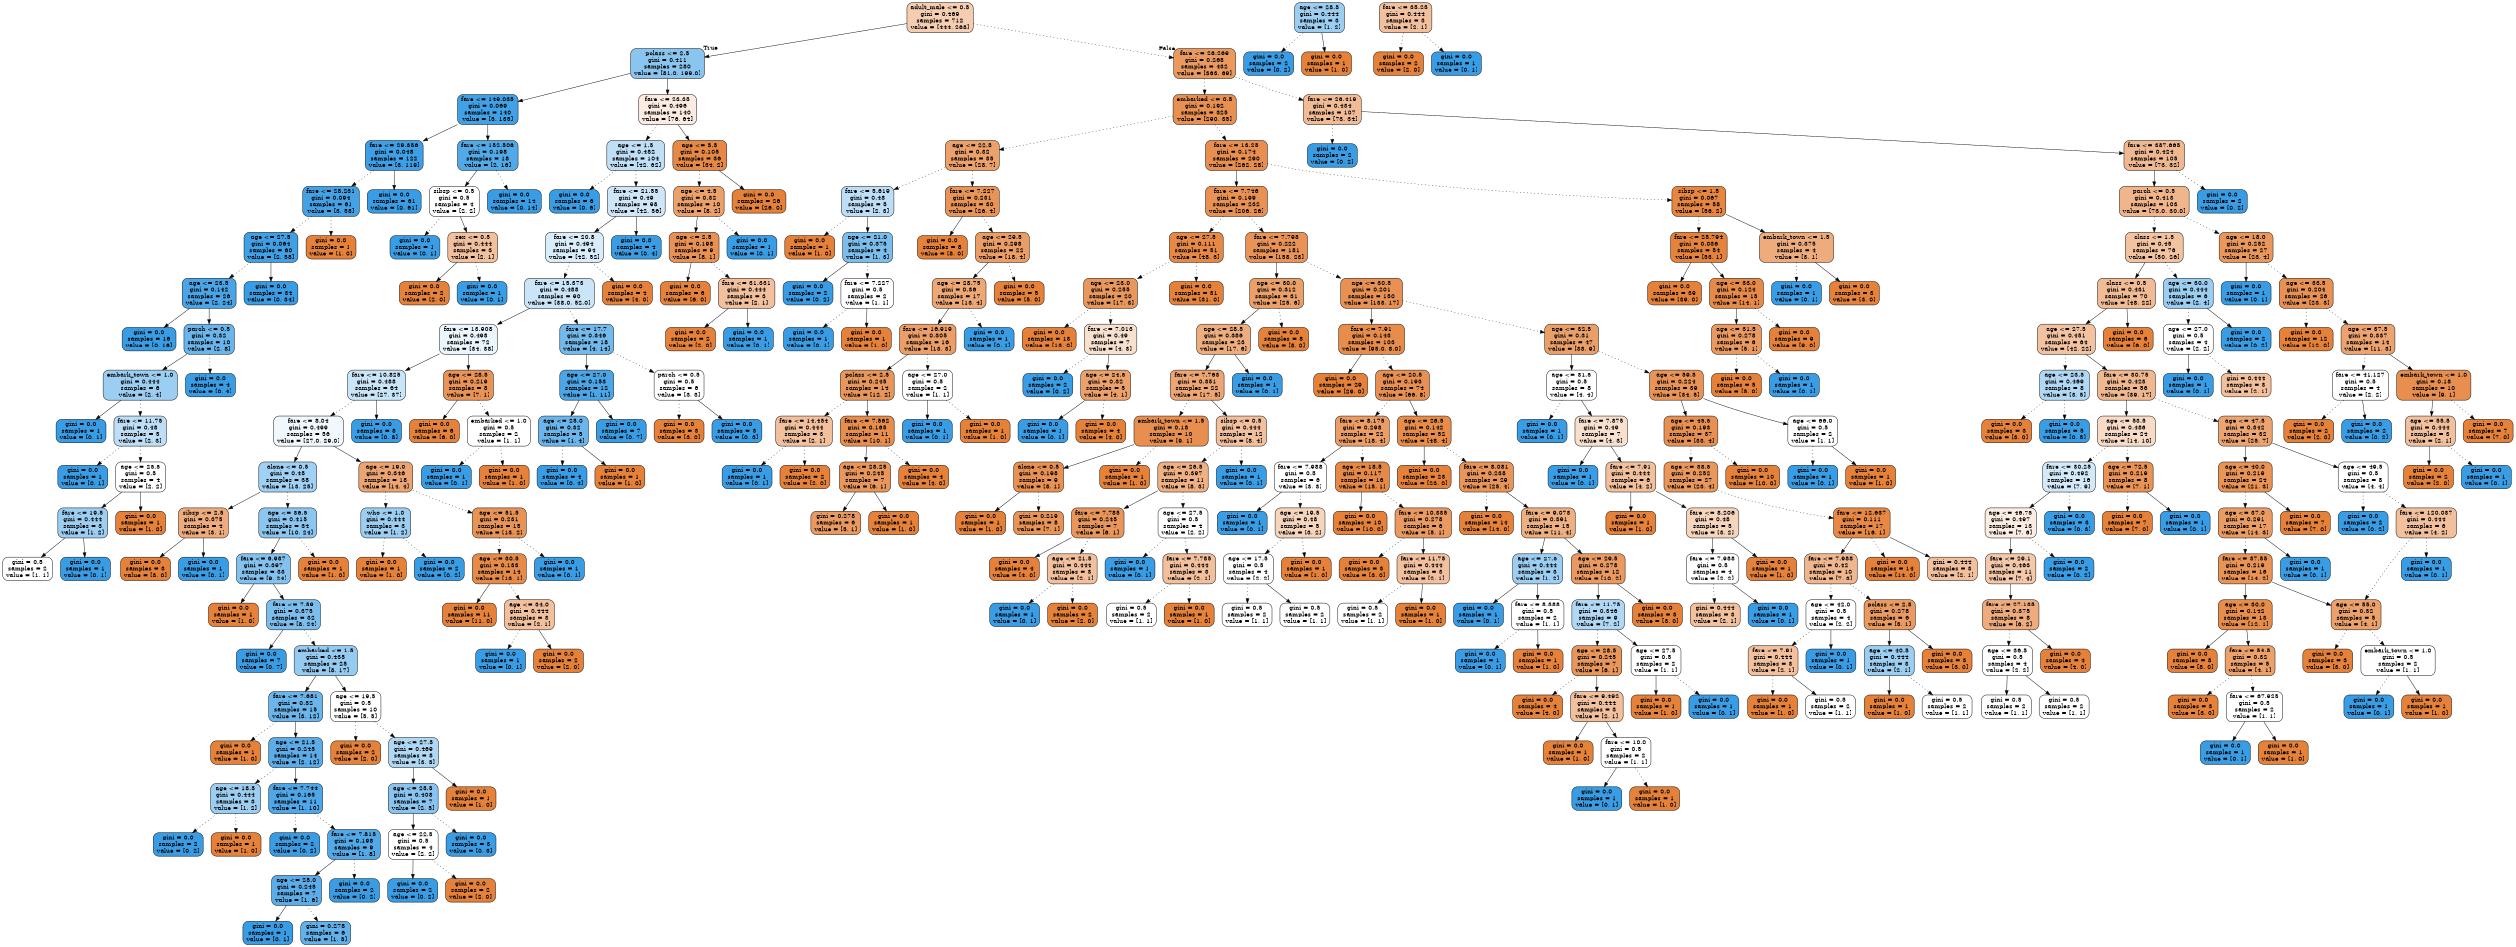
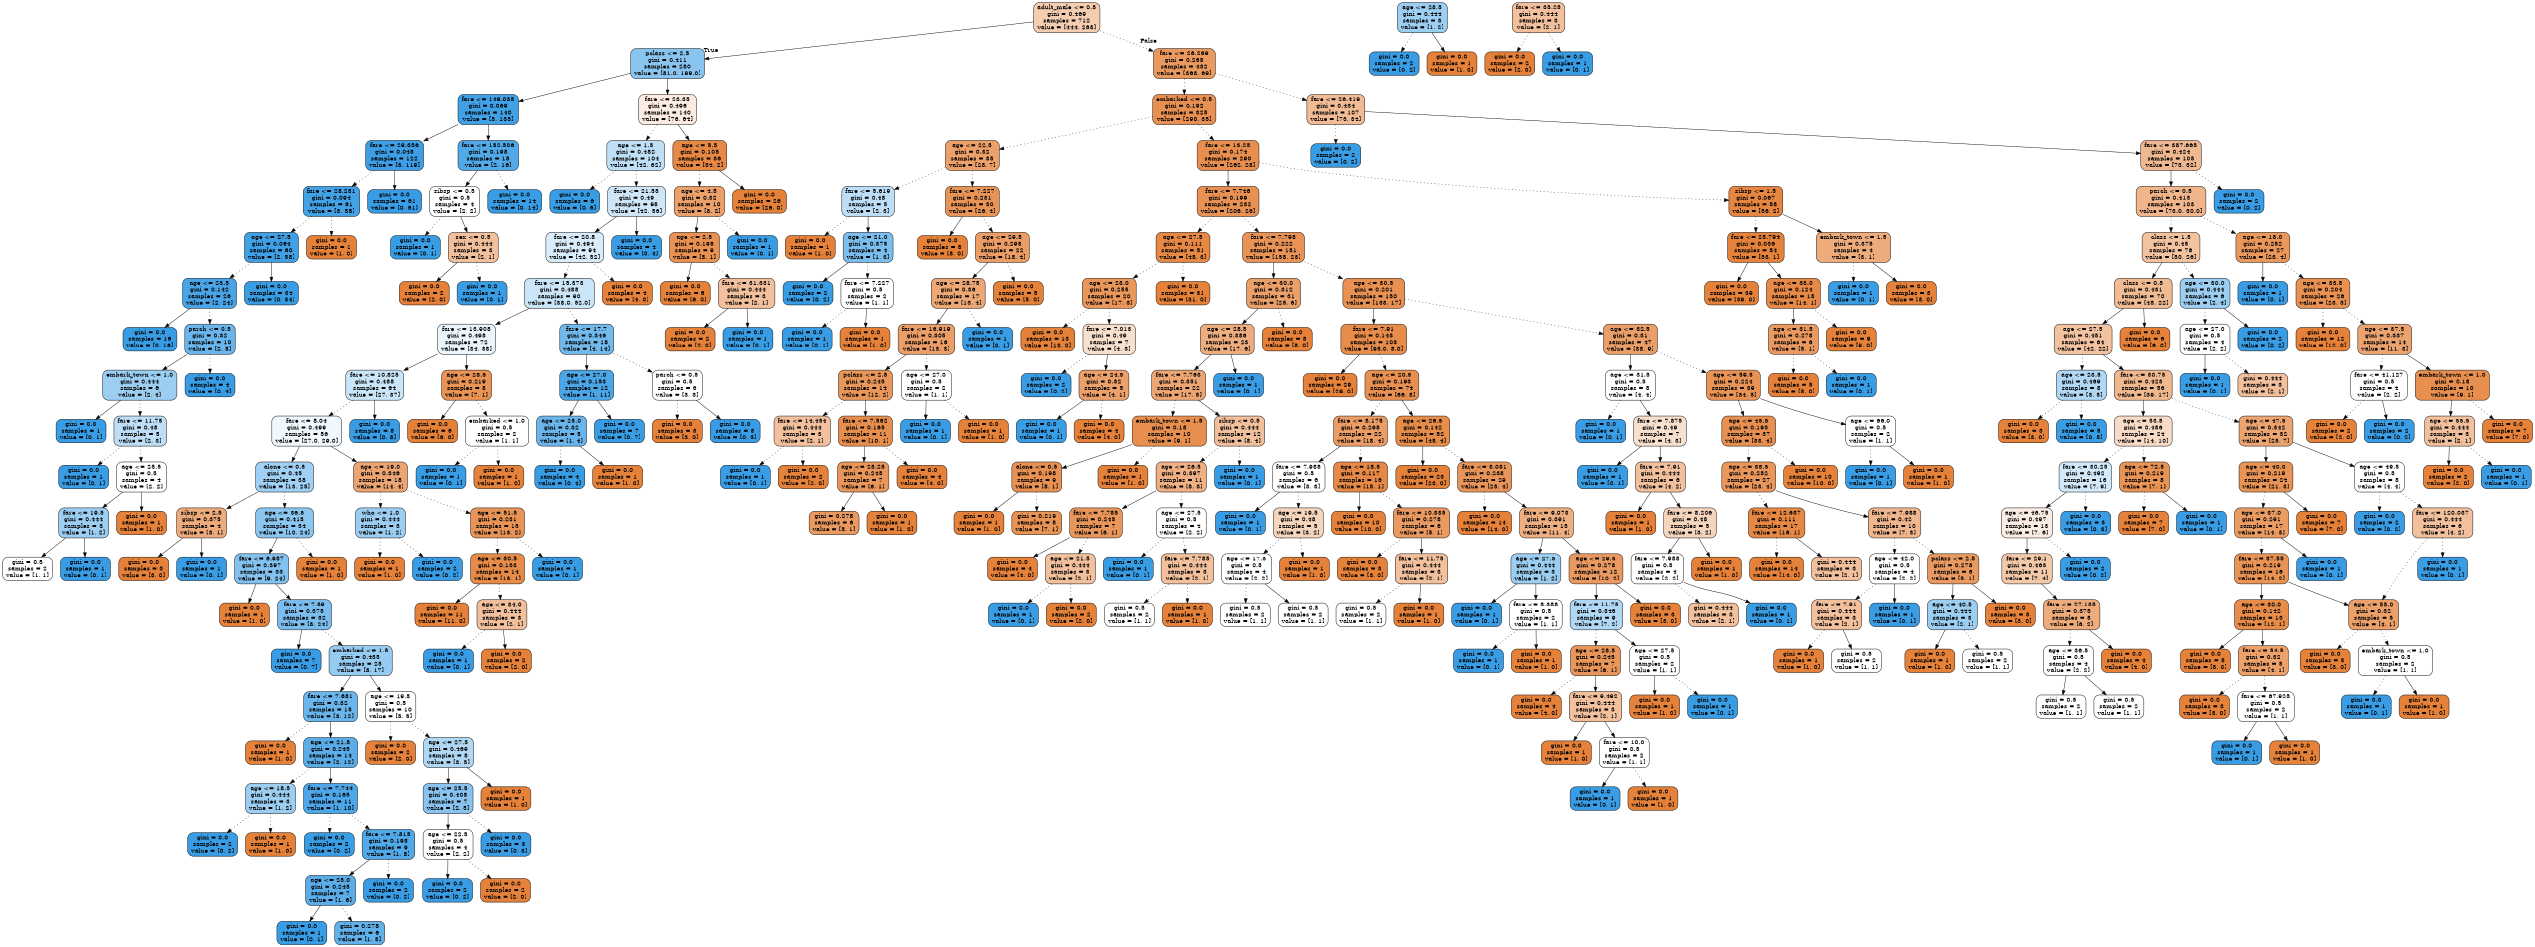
(209, 314) -> (210, 314)
(1848, 544) -> (1819, 505)
